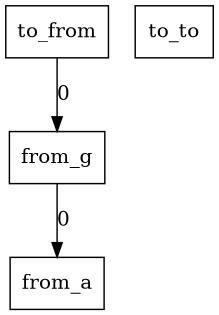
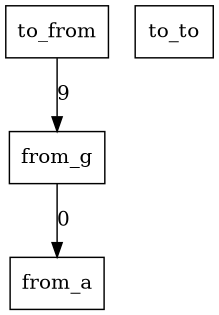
(64, 95) -> (64, 95)
